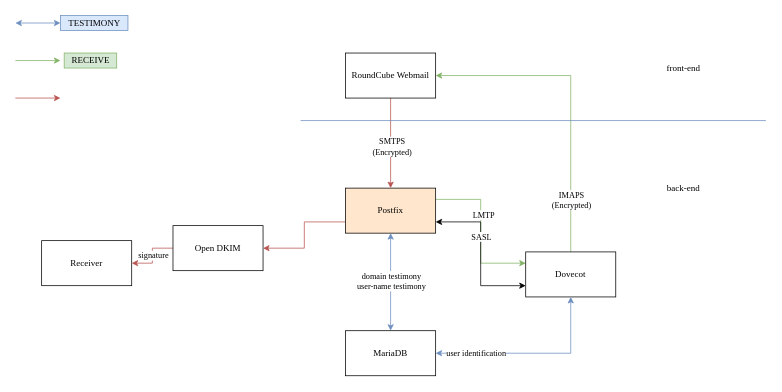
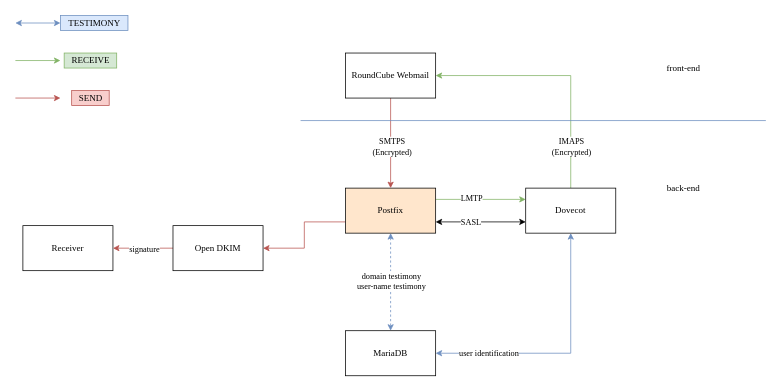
none -> (90, 98)
(87, 263) -> (68, 248)
(570, 274) -> (570, 210)
(390, 306) -> (390, 306)
